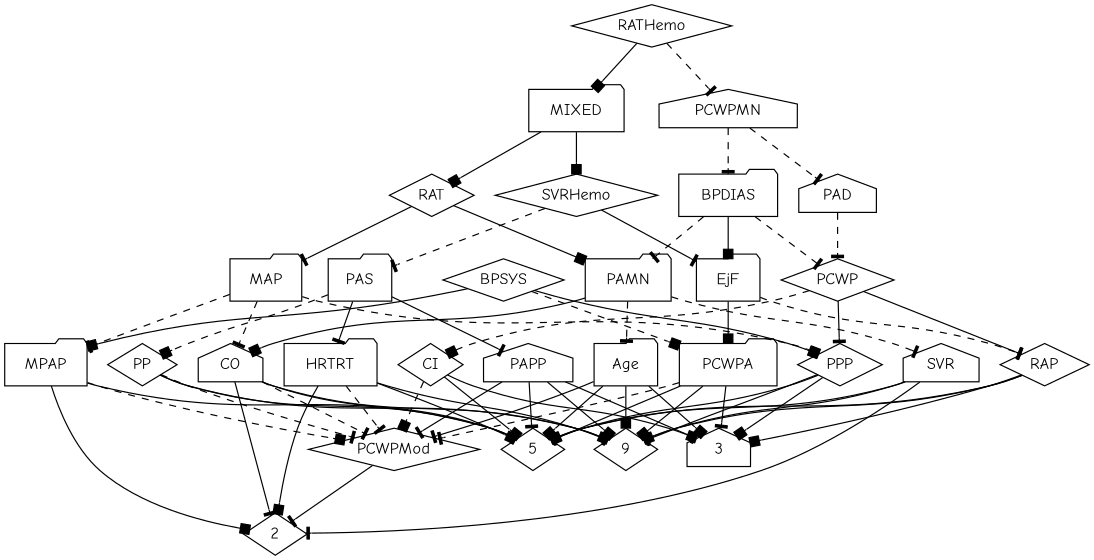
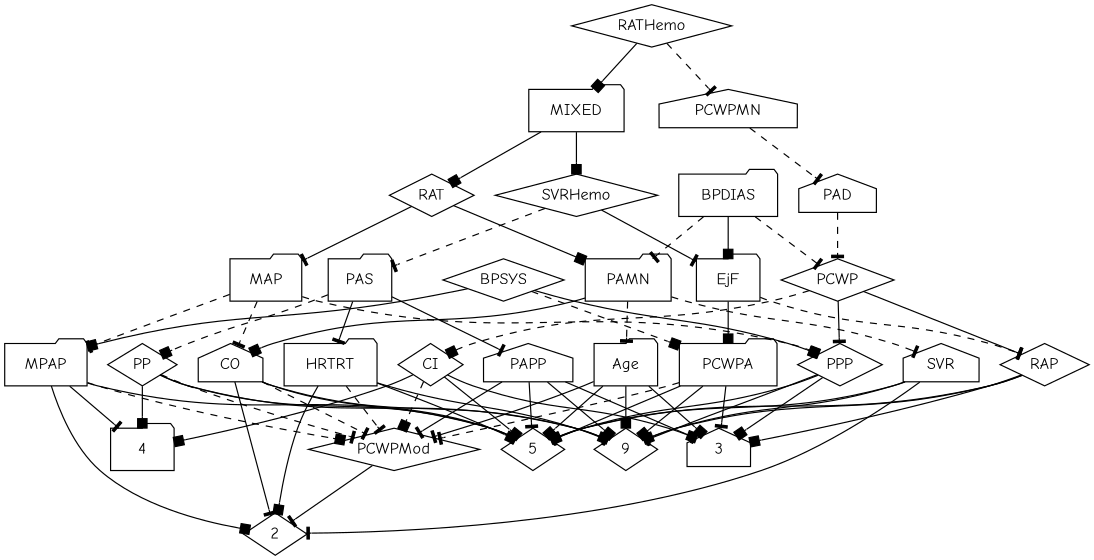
(728, 148) -> none
none -> (142, 449)
